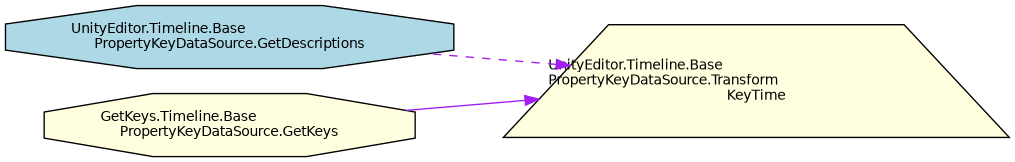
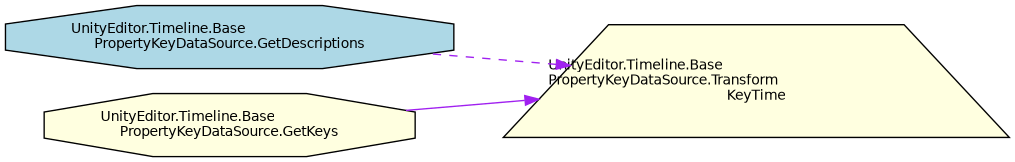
(230, 125) -> (230, 125)
